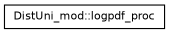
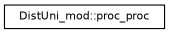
(85, 17) -> (85, 17)
